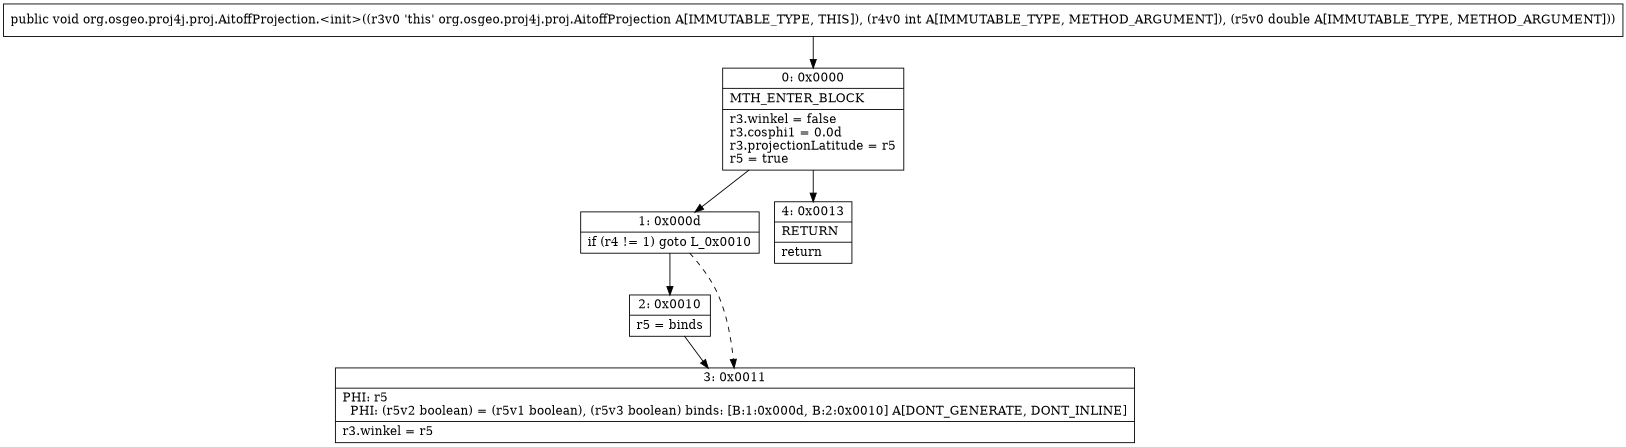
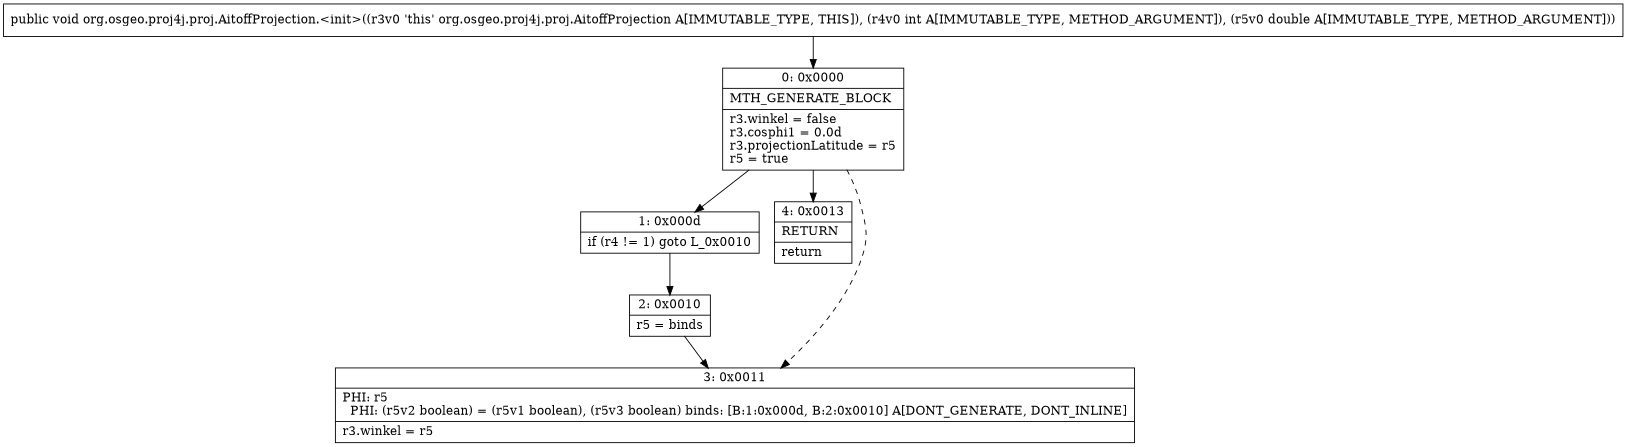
(797, 98) -> (811, 98)
(721, 302) -> (855, 275)
